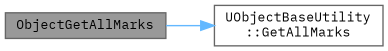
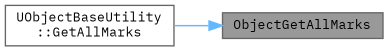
(183, 26) -> (191, 26)
